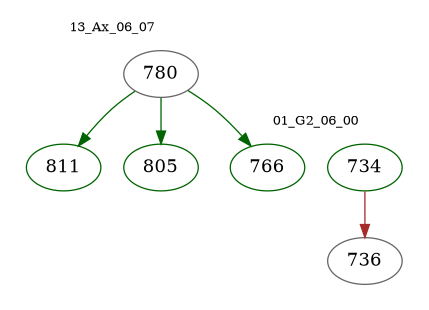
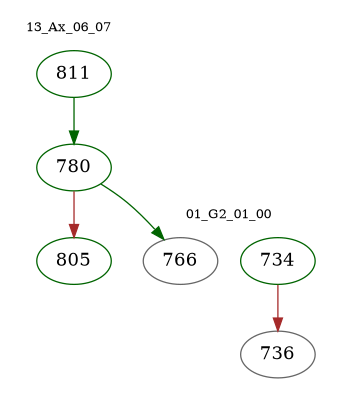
(161, 74) -> (74, 168)
(109, 112) -> (74, 114)
(161, 114) -> (74, 208)
(316, 121) -> (229, 215)
(268, 168) -> (181, 261)
